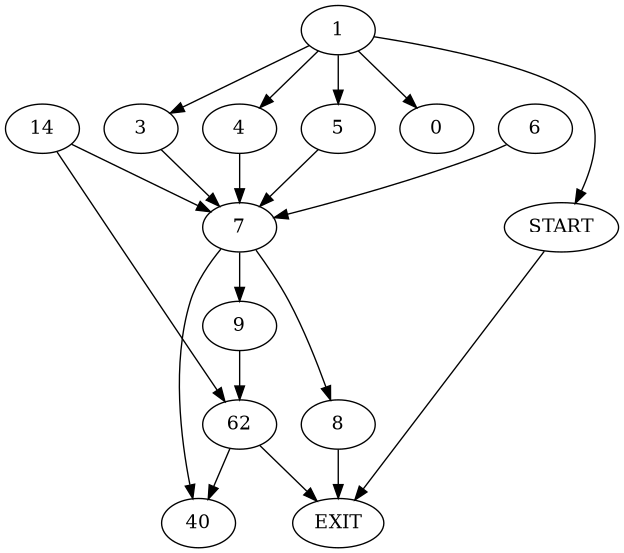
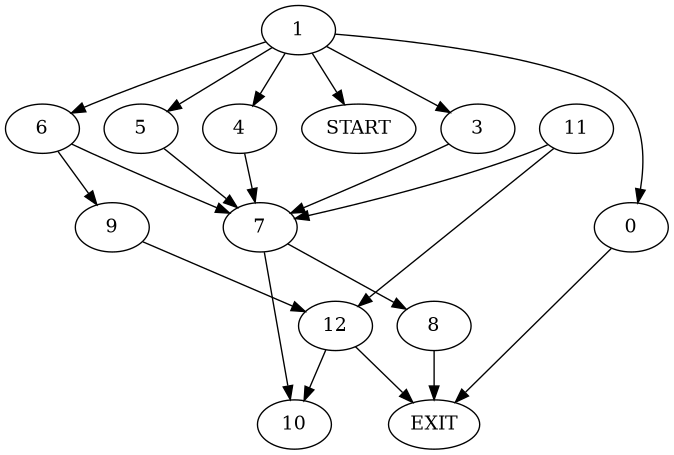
none -> (174, 73)
(42, 129) -> (577, 129)
(240, 270) -> (73, 173)
(454, 370) -> (538, 320)
(240, 425) -> (336, 326)
(199, 523) -> (294, 425)
